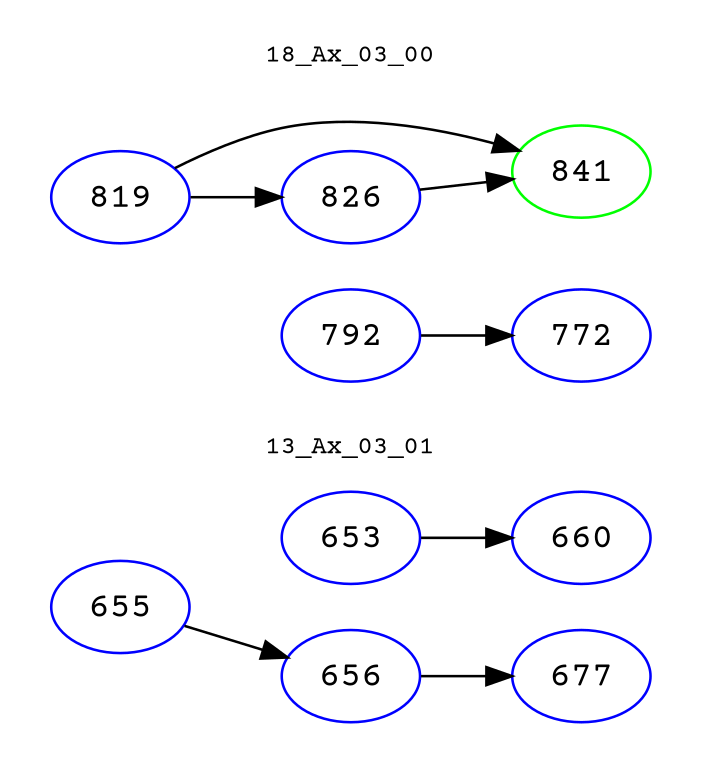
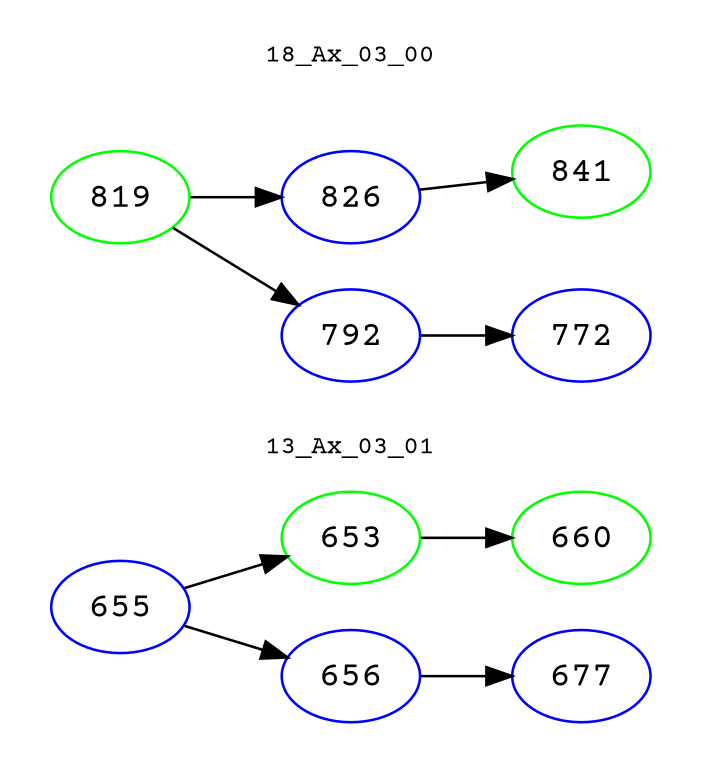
(332, 122) -> (225, 260)
(120, 197) -> (120, 197)
(351, 538) -> (351, 538)
(581, 538) -> (581, 538)
none -> (224, 576)
